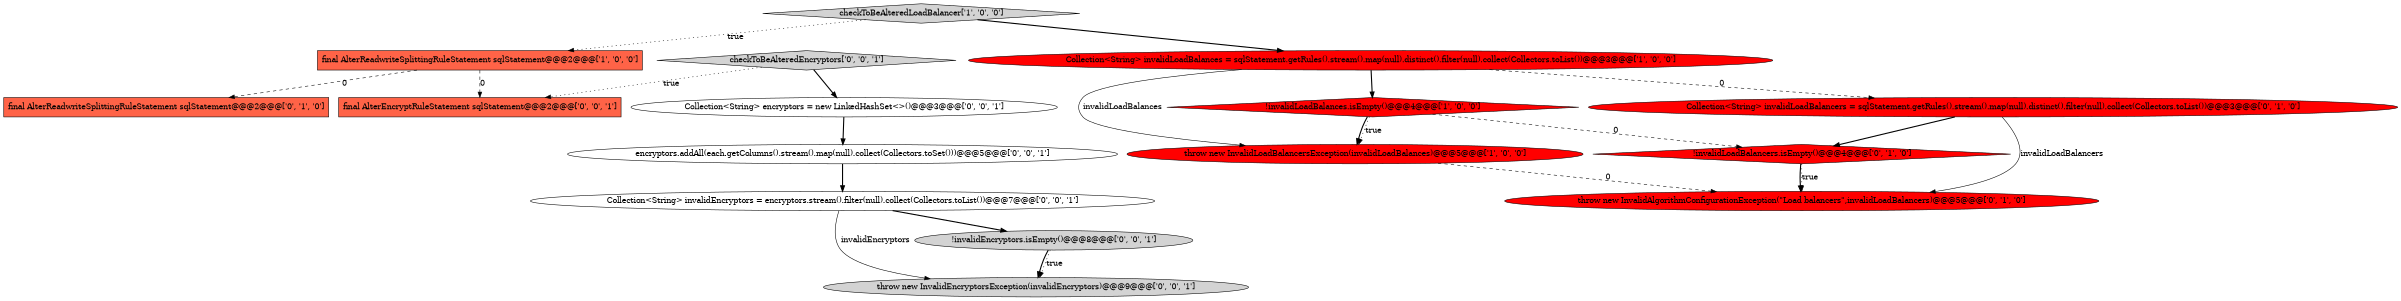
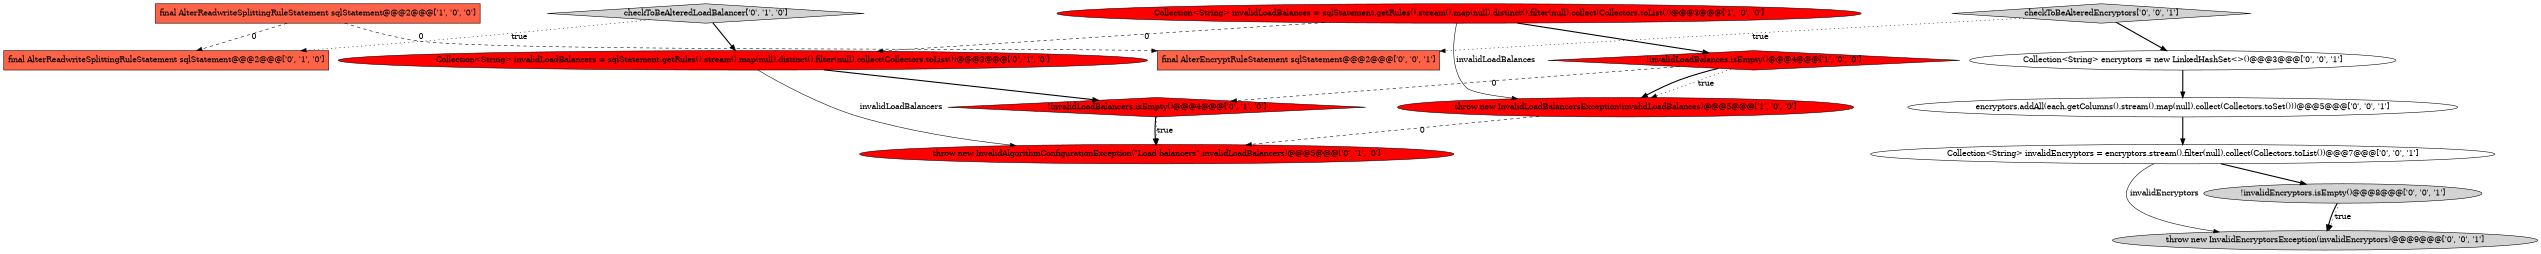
none -> (706, 13)
(921, 13) -> none
